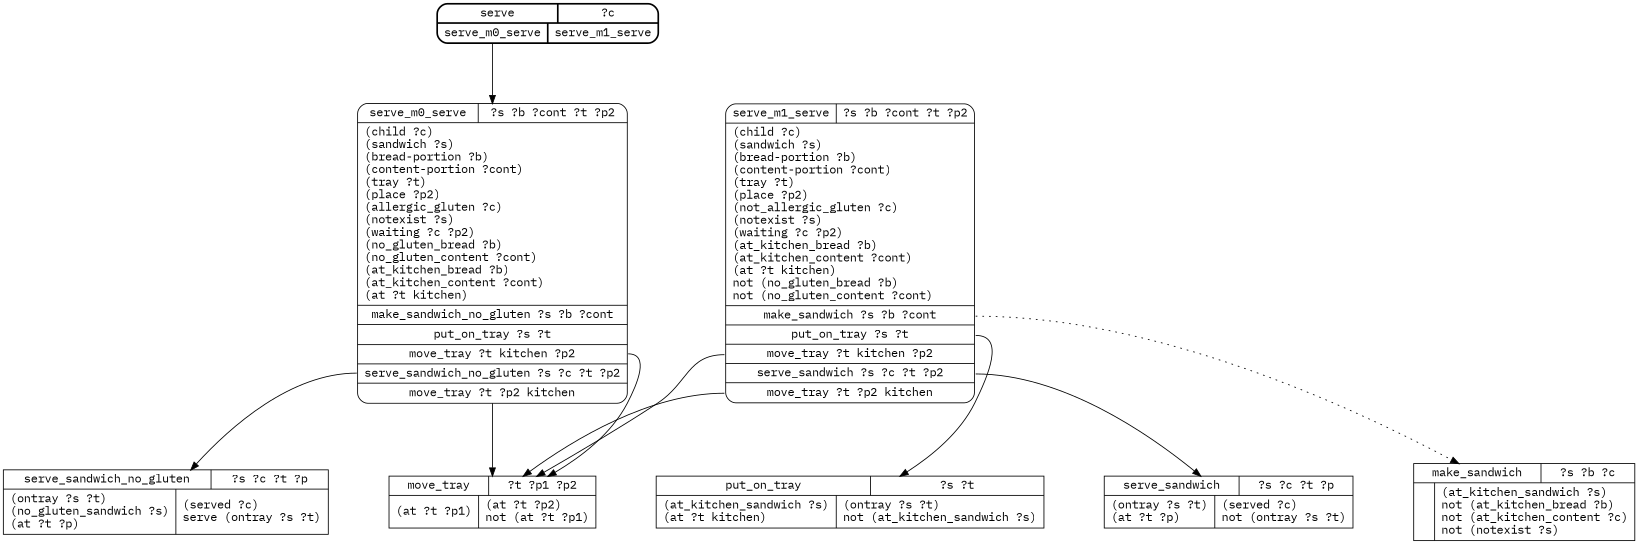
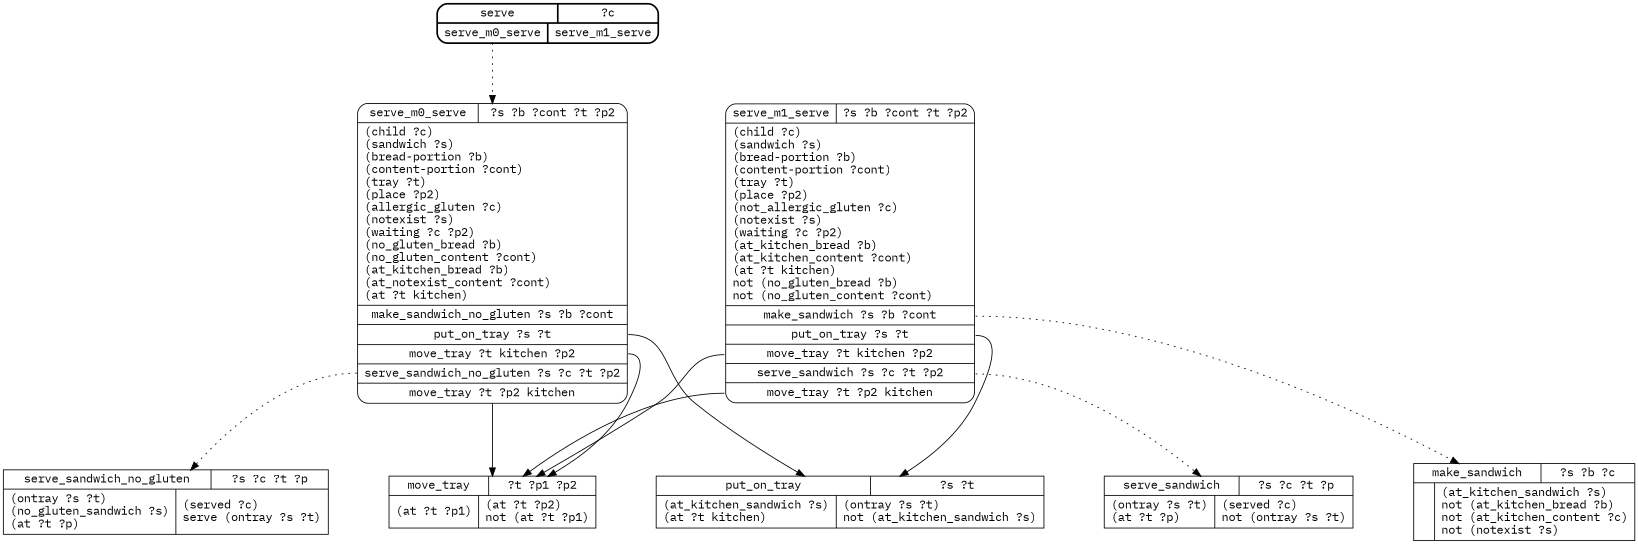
(492, 69) -> (492, 69)
(454, 283) -> (458, 283)
(268, 402) -> (268, 402)
(1092, 405) -> (1092, 405)
none -> (704, 410)
